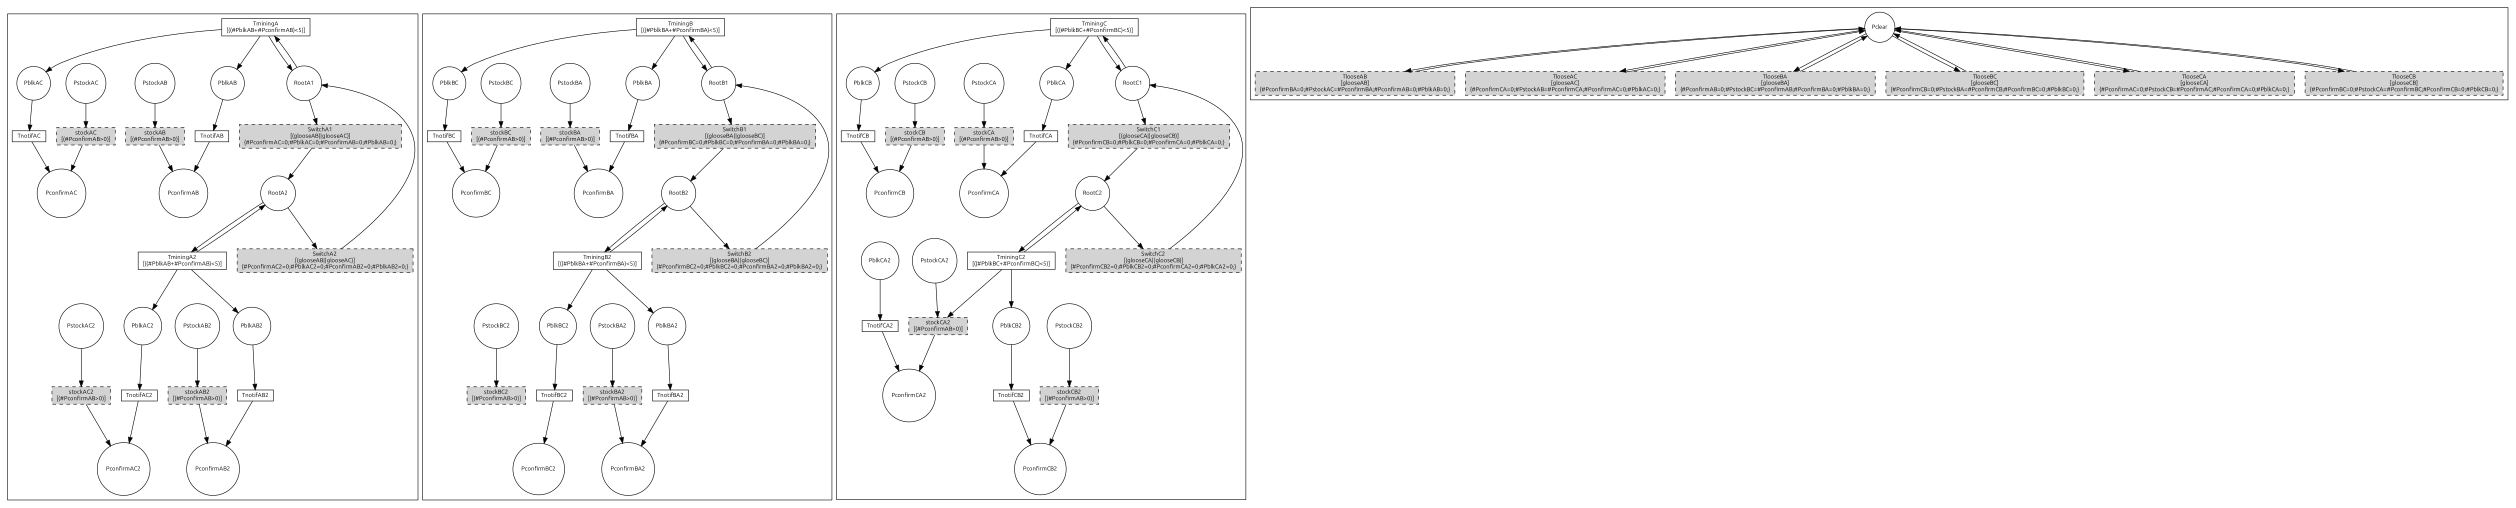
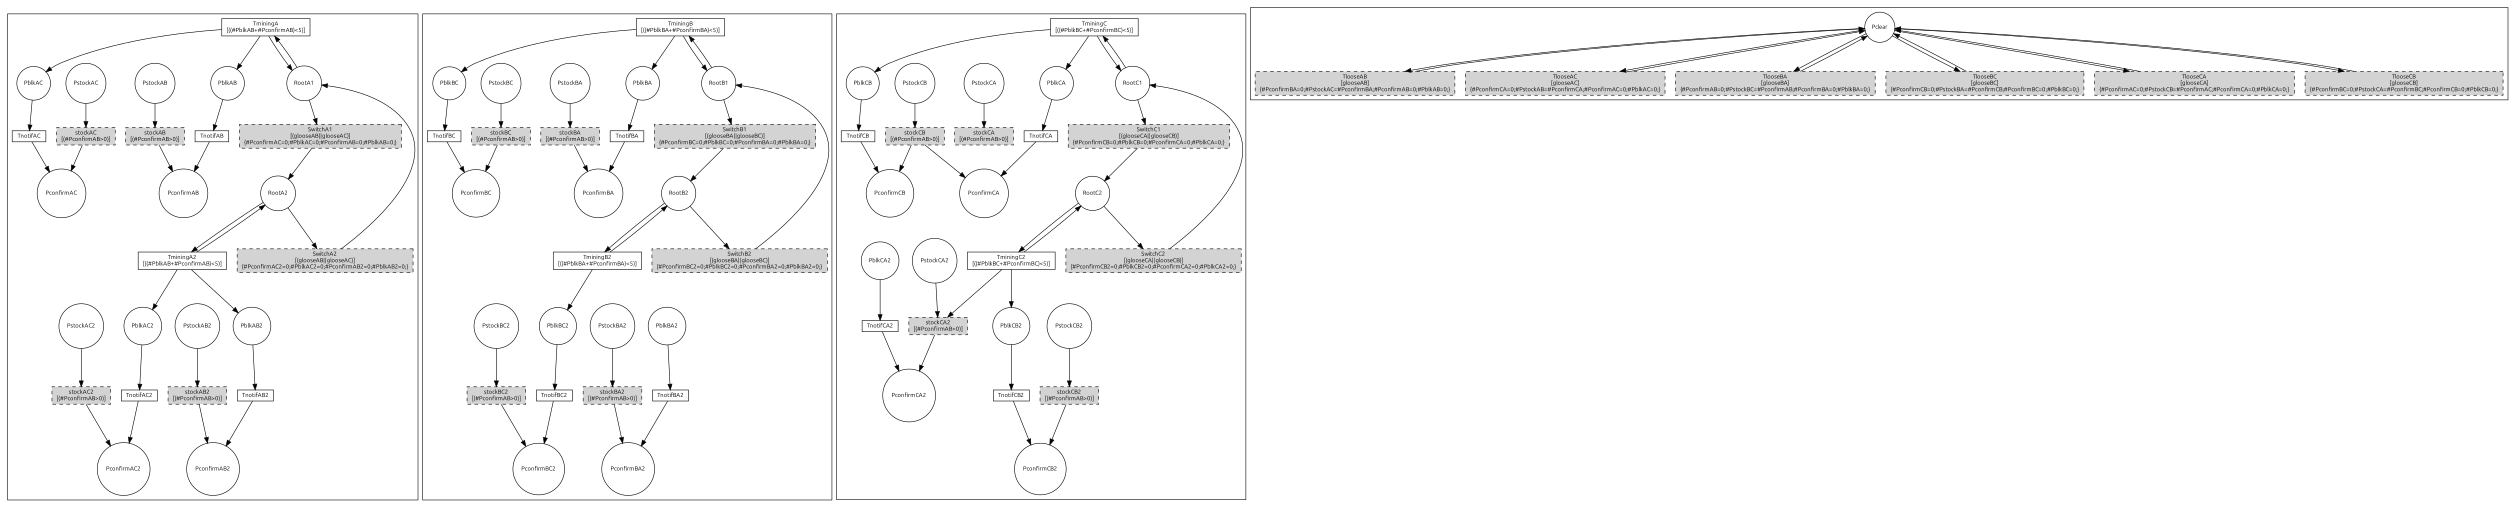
(984, 154) -> (943, 160)
(628, 289) -> none
none -> (512, 423)
